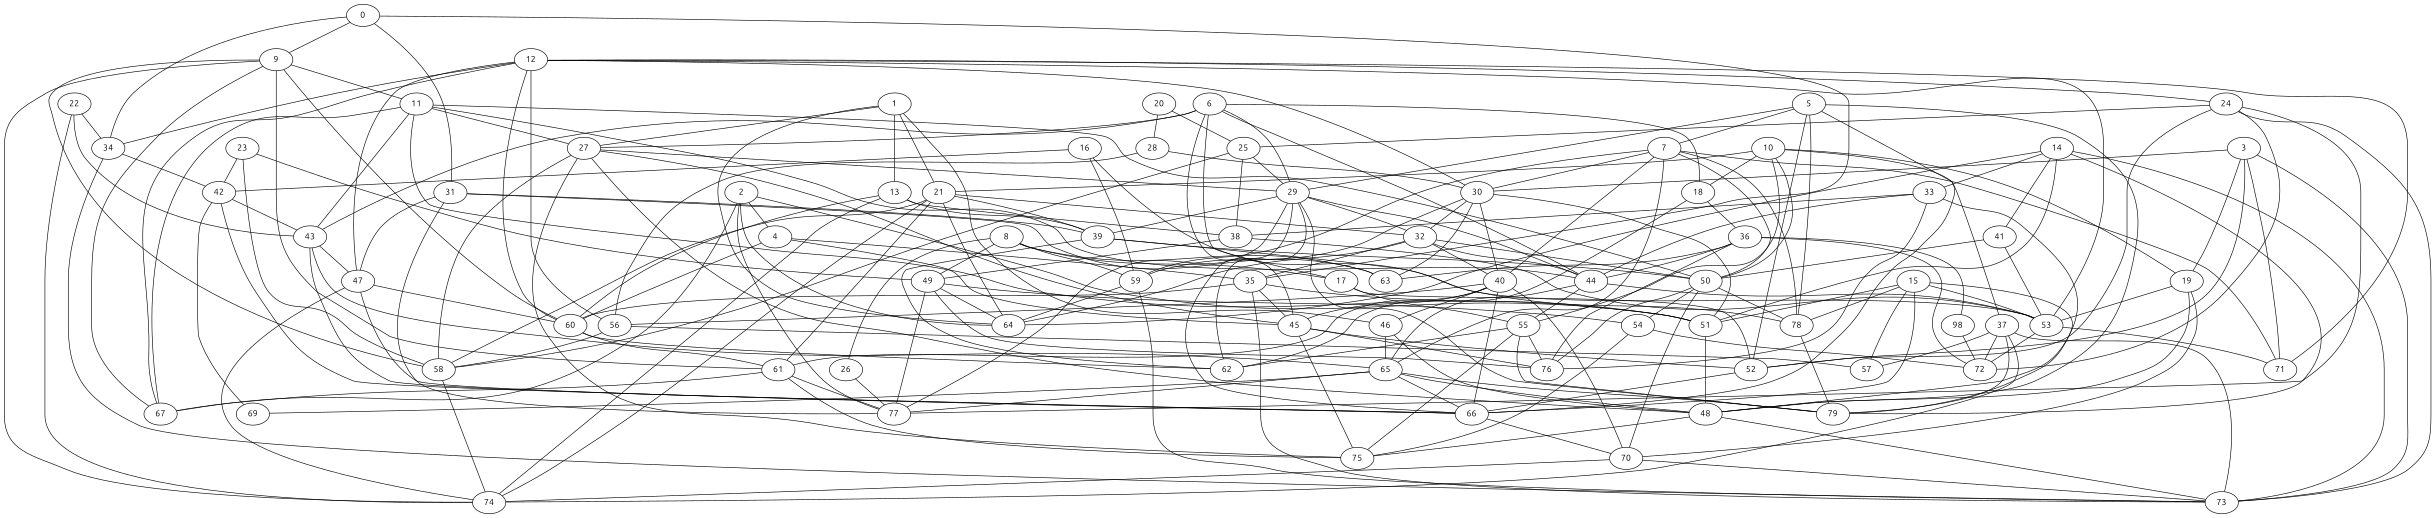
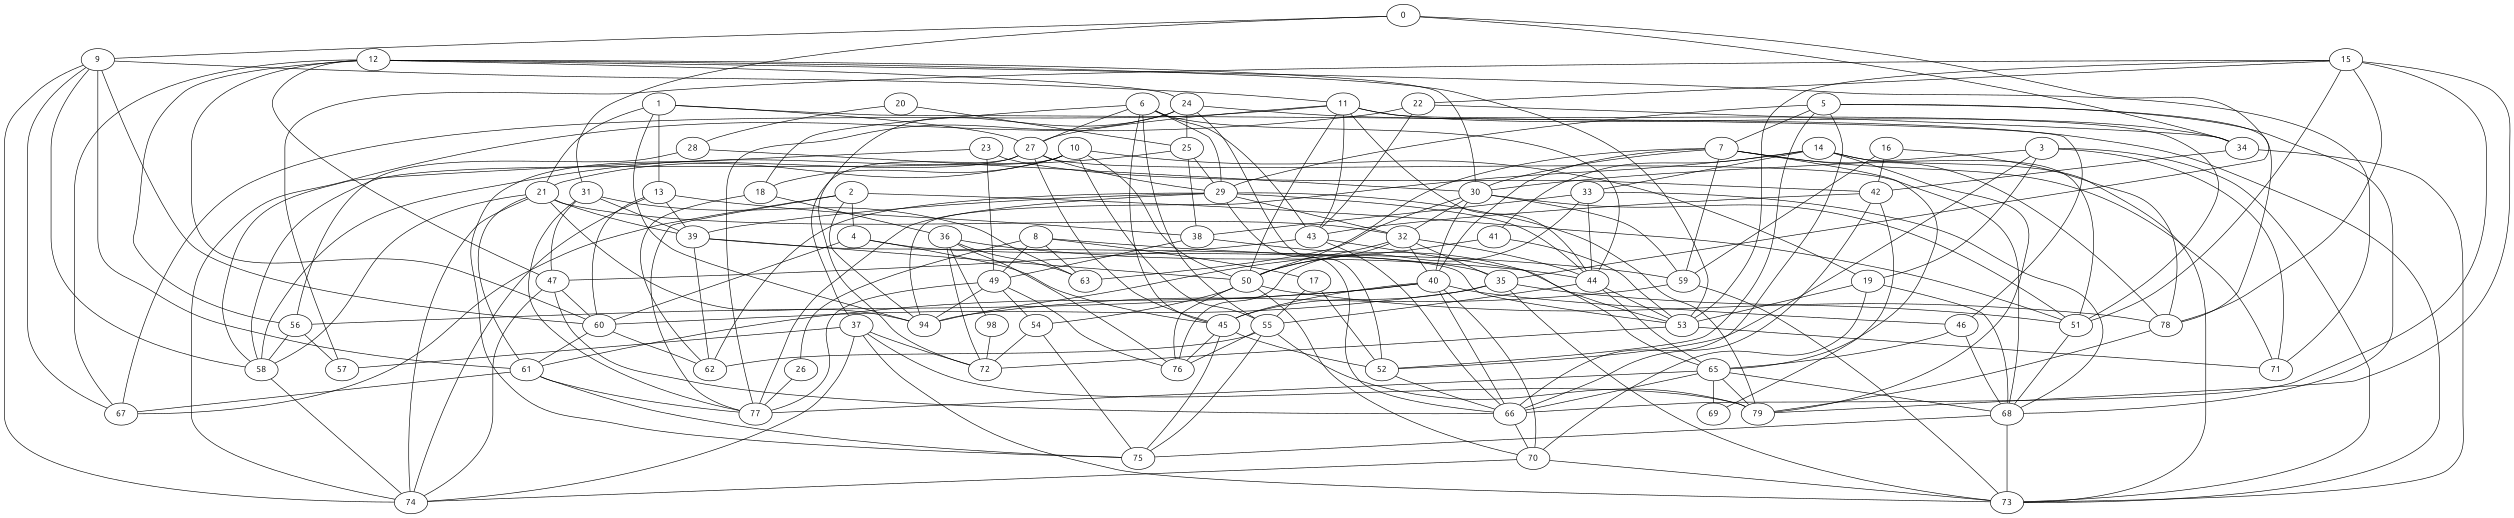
none -> (1905, 81)
(318, 97) -> (1794, 120)
(1206, 228) -> (1166, 229)
(1008, 325) -> (924, 325)
(1706, 414) -> (2007, 414)
